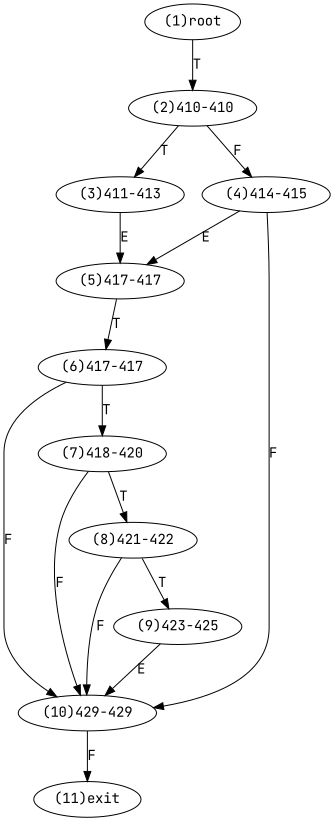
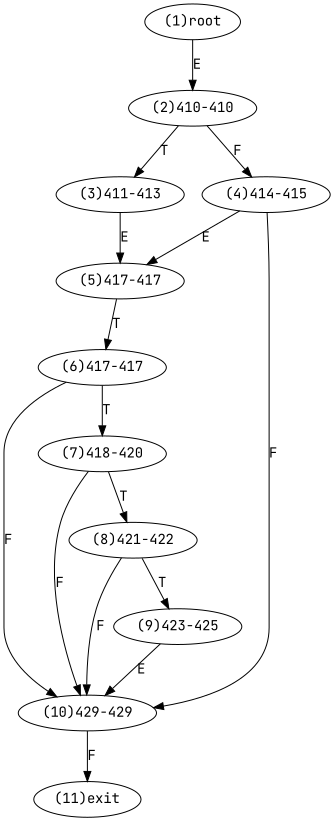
(197, 65) -> (197, 65)
